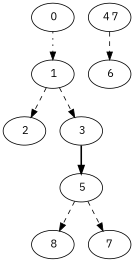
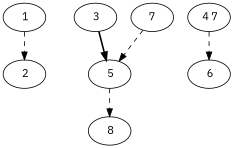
(53, 17) -> none
(65, 99) -> none
(94, 213) -> (133, 43)
